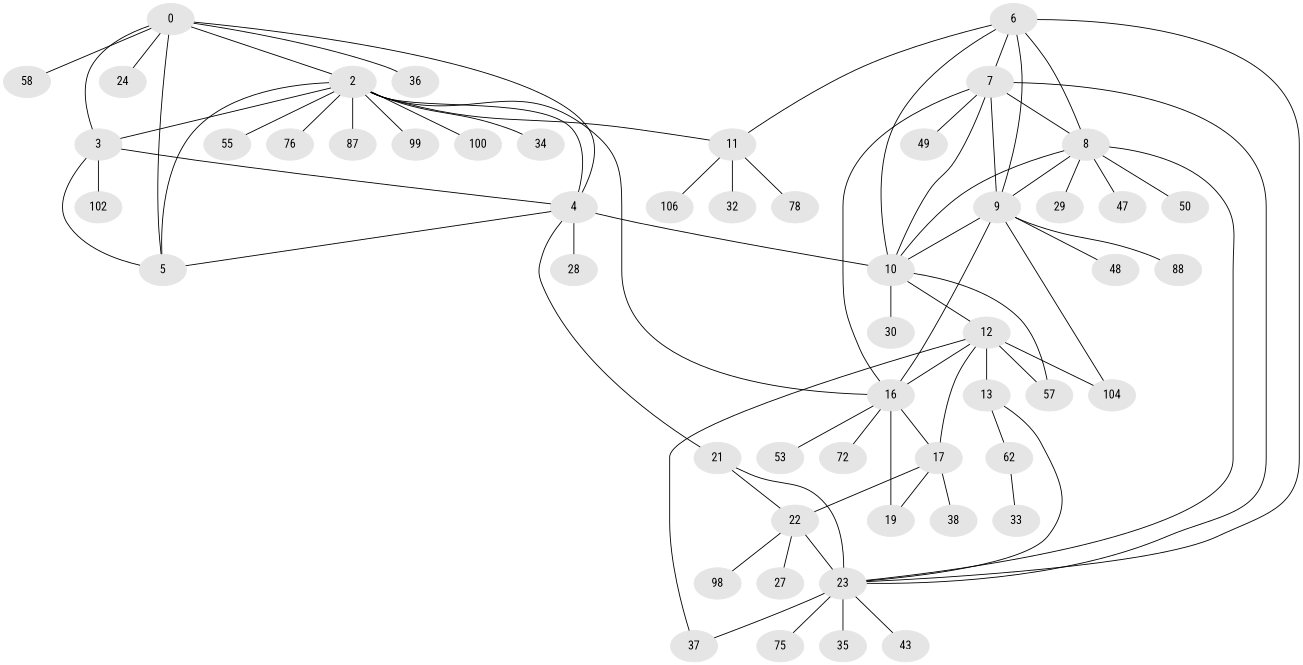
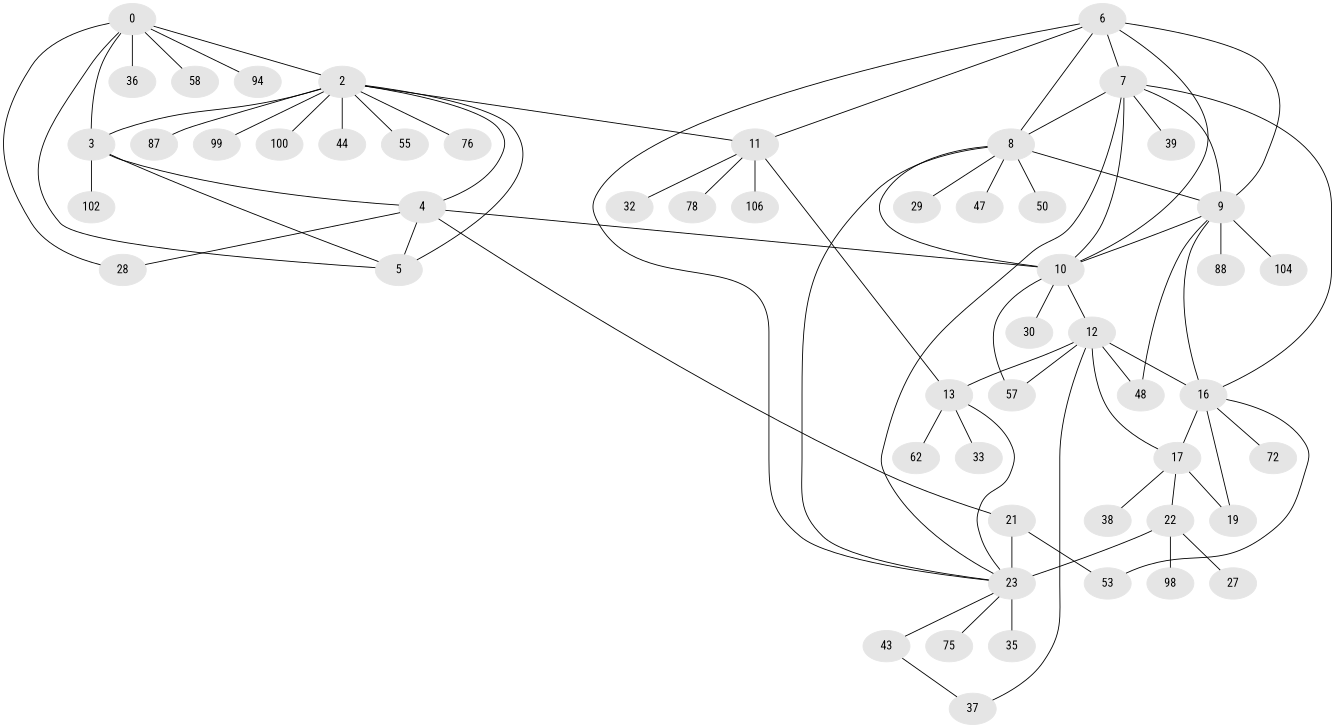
(432, 59) -> (4, 140)
(123, 82) -> (258, 82)
(541, 145) -> (342, 145)
(924, 145) -> (1171, 145)
(622, 231) -> none
none -> (852, 270)
(1049, 364) -> (1116, 364)
(756, 489) -> (1054, 548)
(1013, 489) -> (964, 427)
(770, 616) -> (930, 678)
